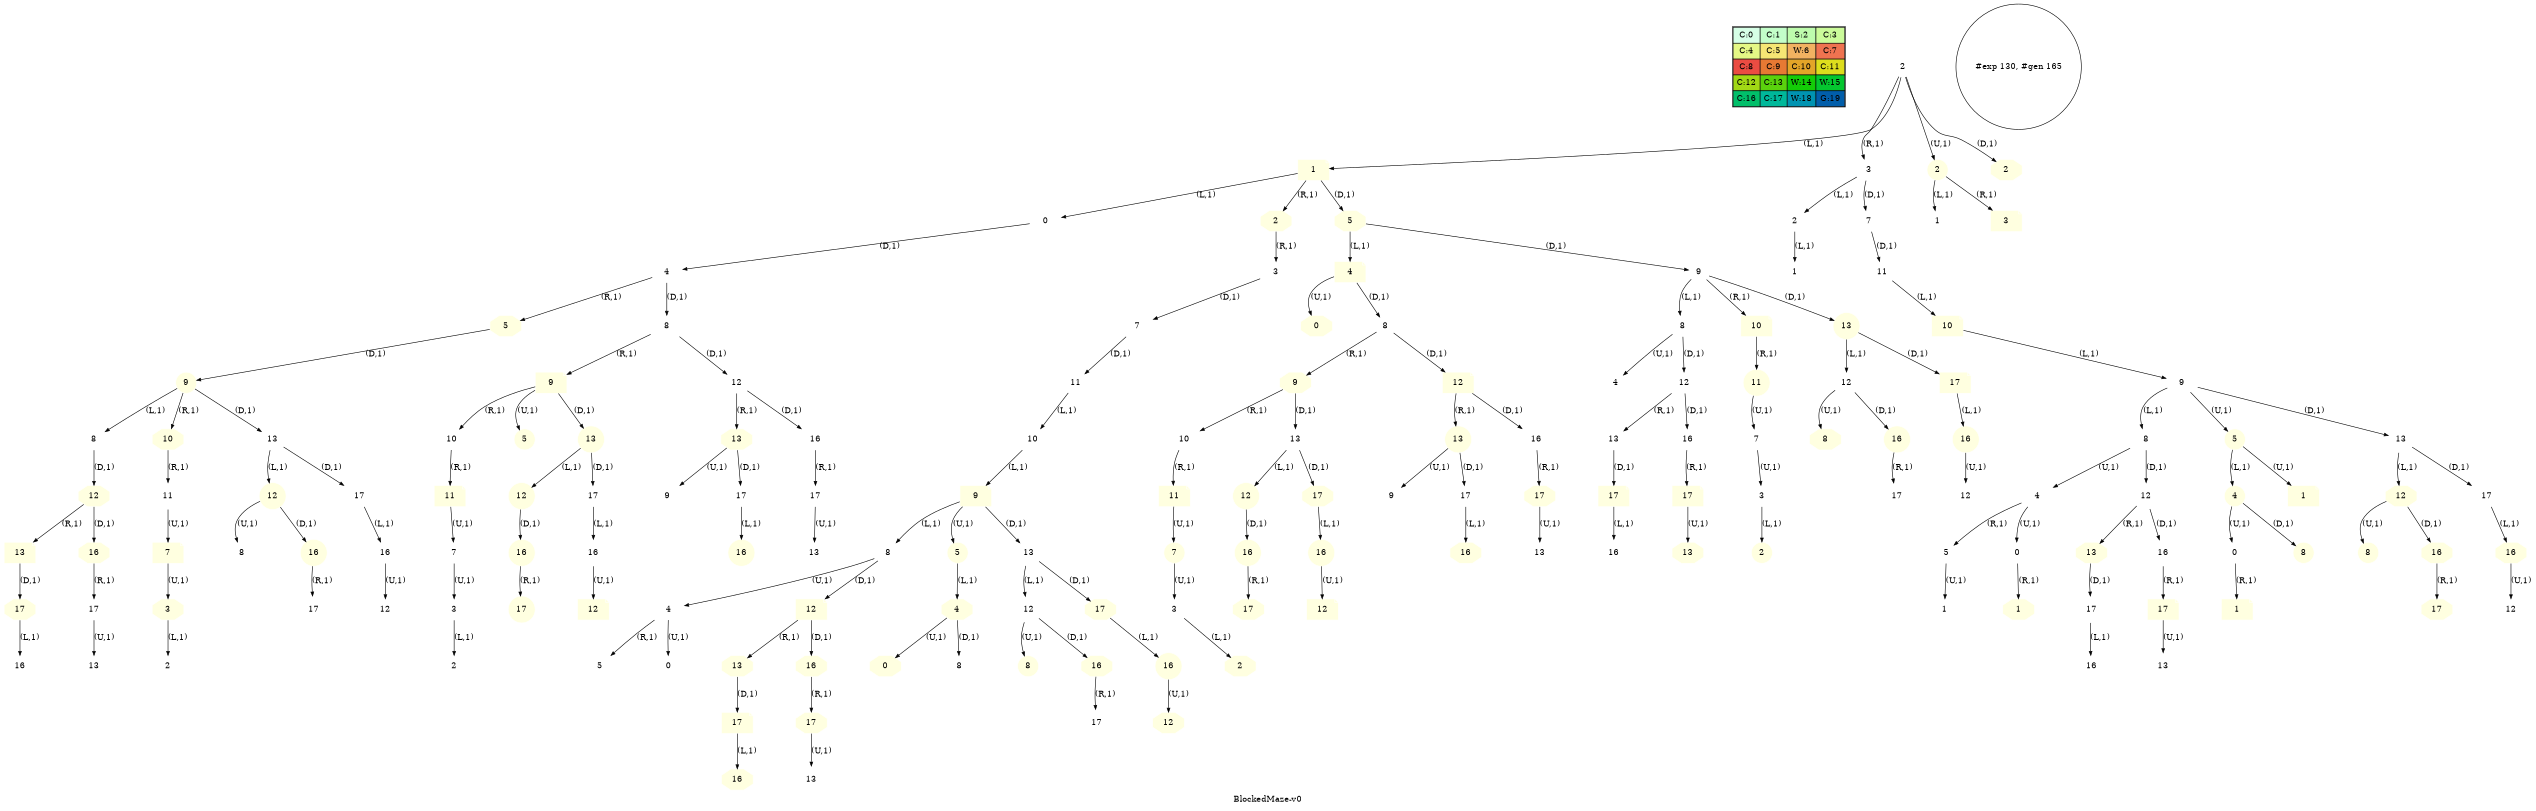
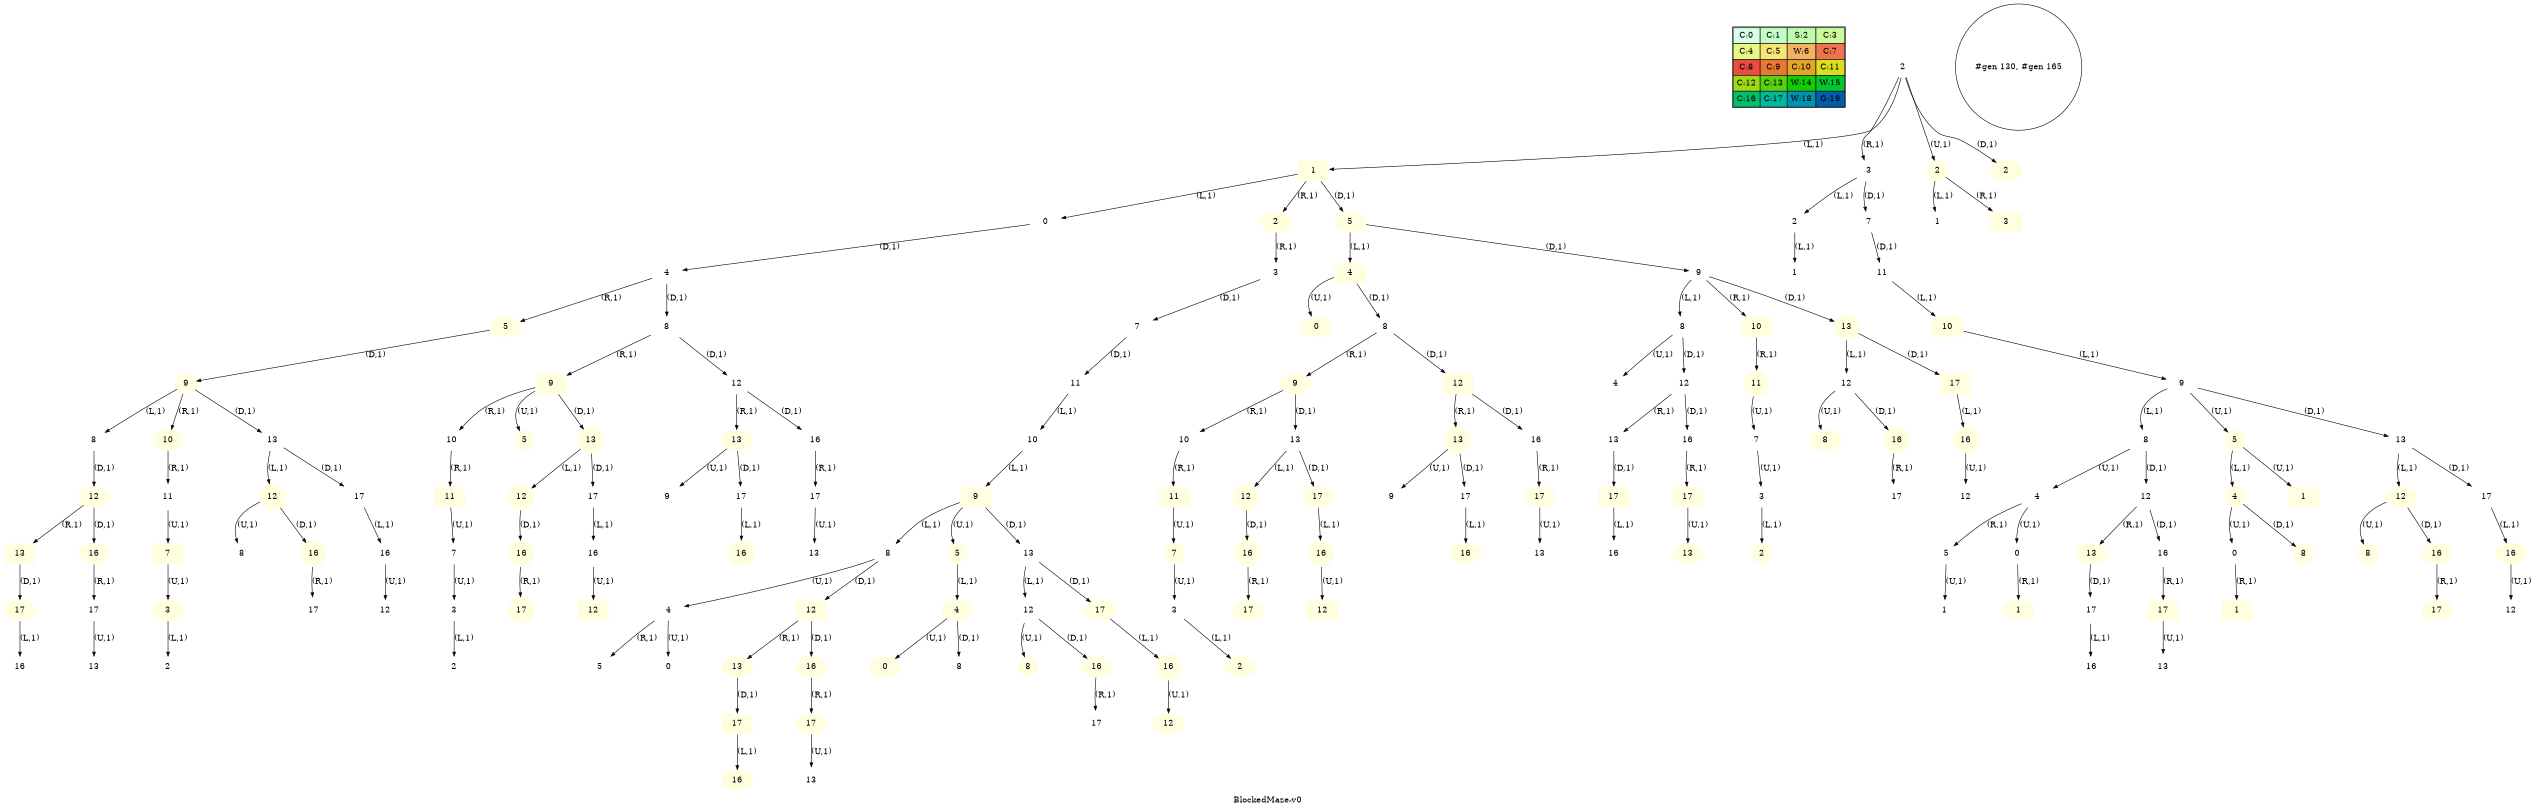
(2019, 67) -> (2019, 67)
